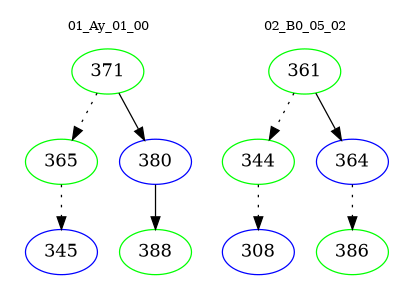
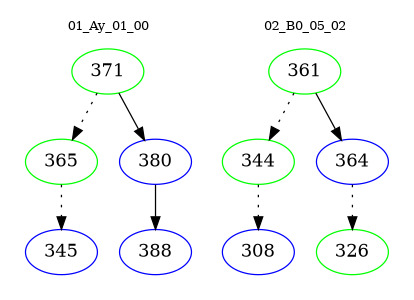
(156, 252) -> (156, 252)
(352, 252) -> (352, 252)
